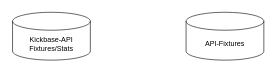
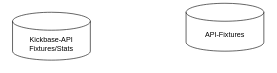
(225, 36) -> (225, 27)
